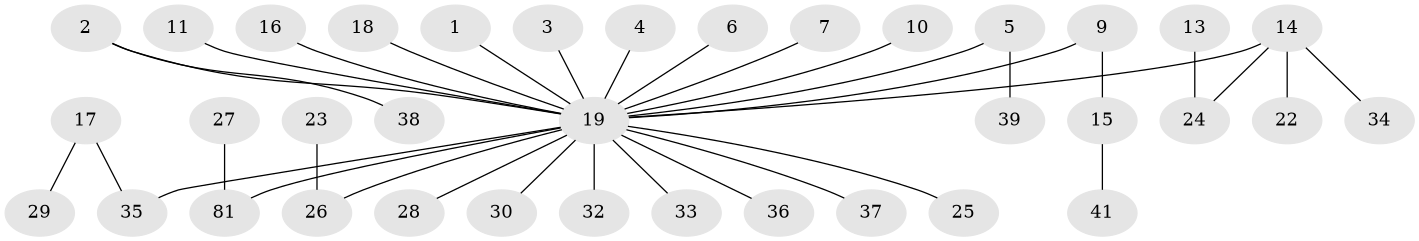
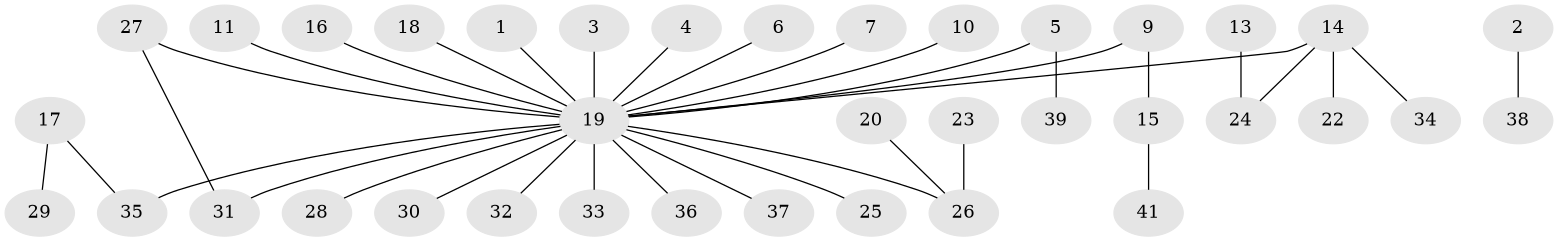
(358, 87) -> (357, 92)
none -> (871, 121)
(225, 213) -> (225, 213)
